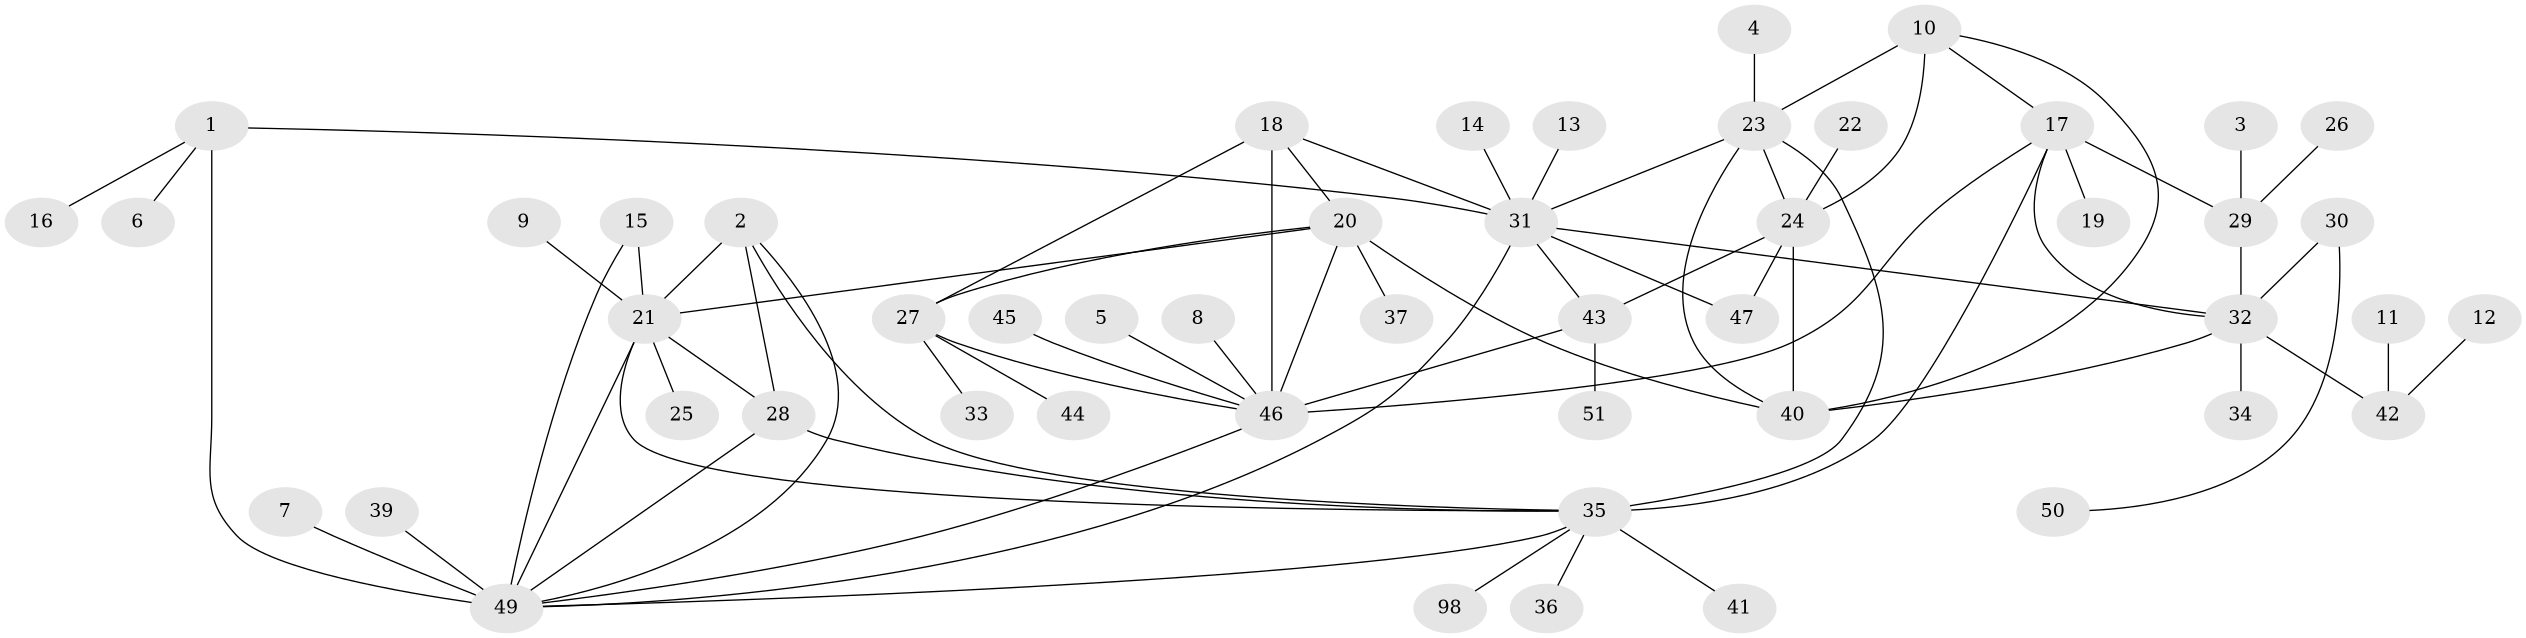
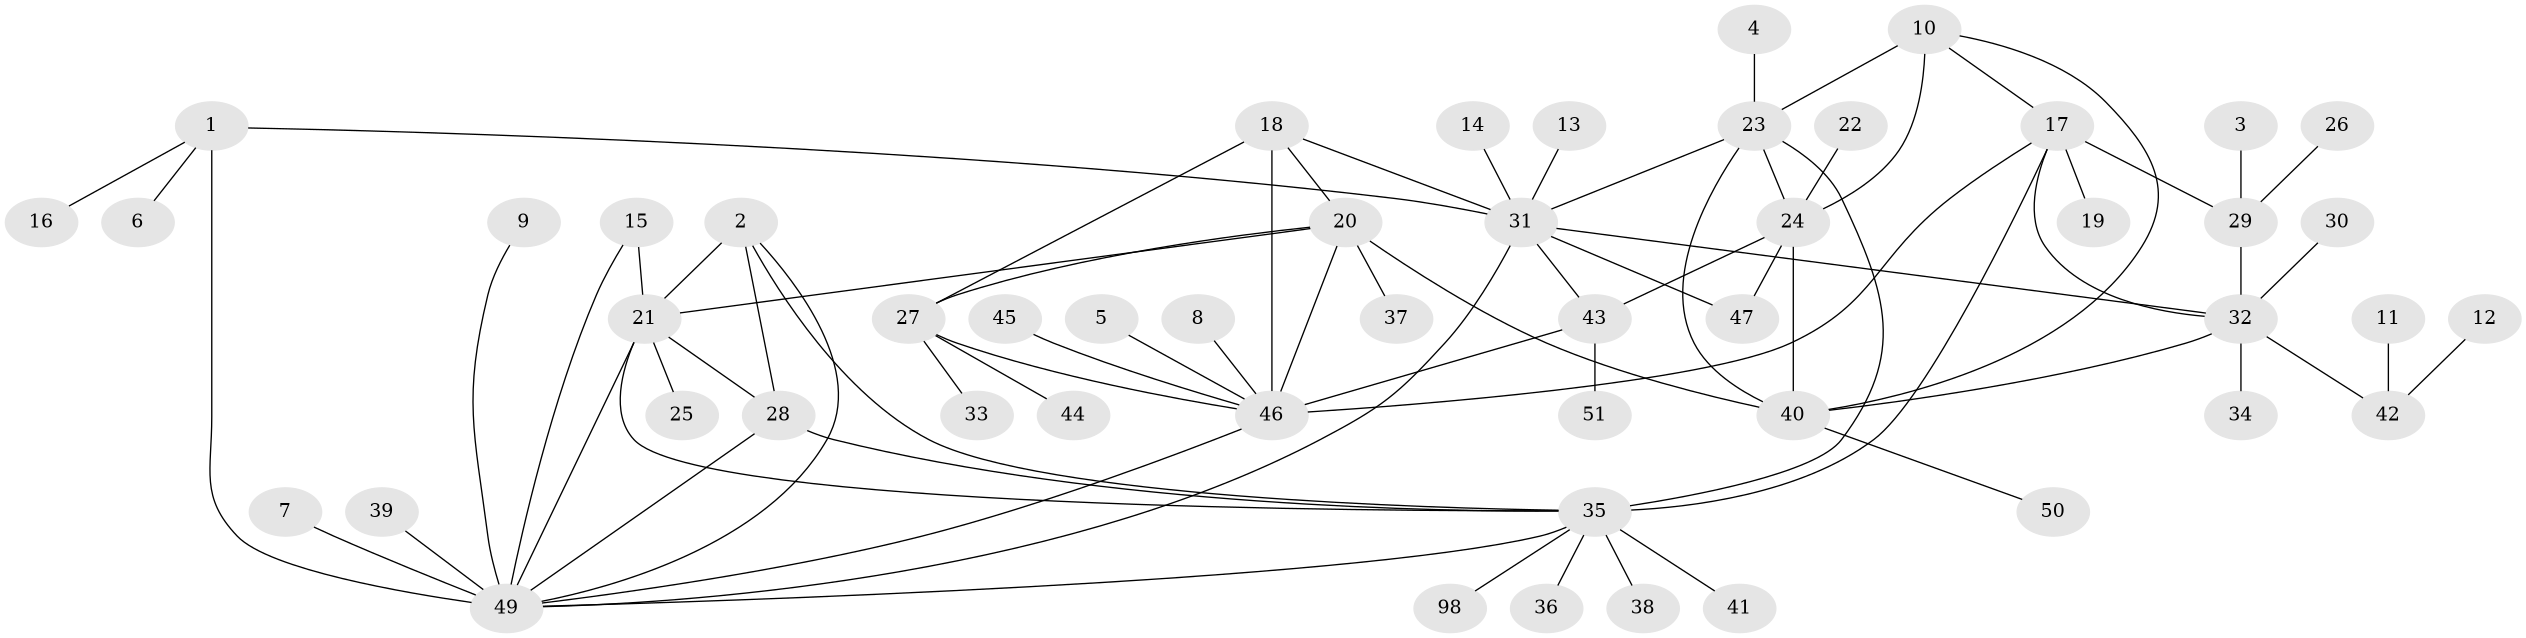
(584, 271) -> (473, 413)
(2284, 444) -> (1923, 464)
none -> (1643, 608)
